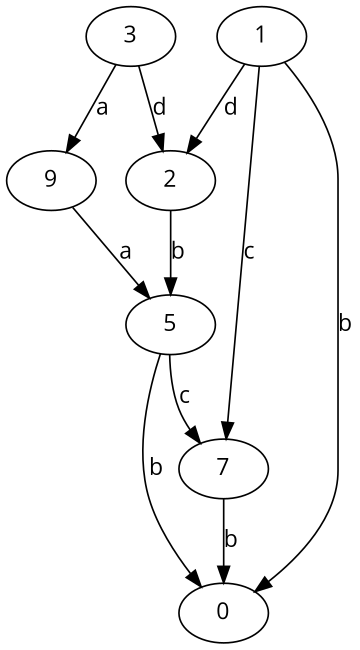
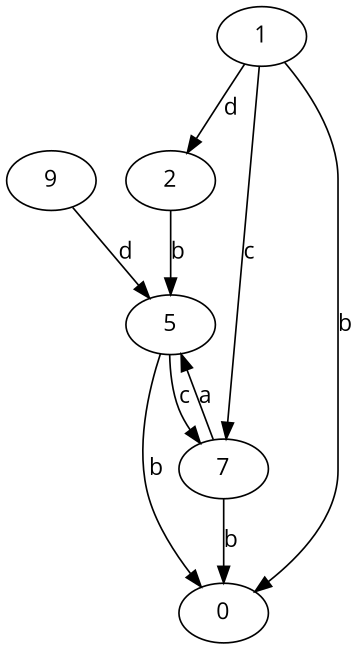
(131, 36) -> none
(126, 253) -> (126, 253)
none -> (200, 405)
